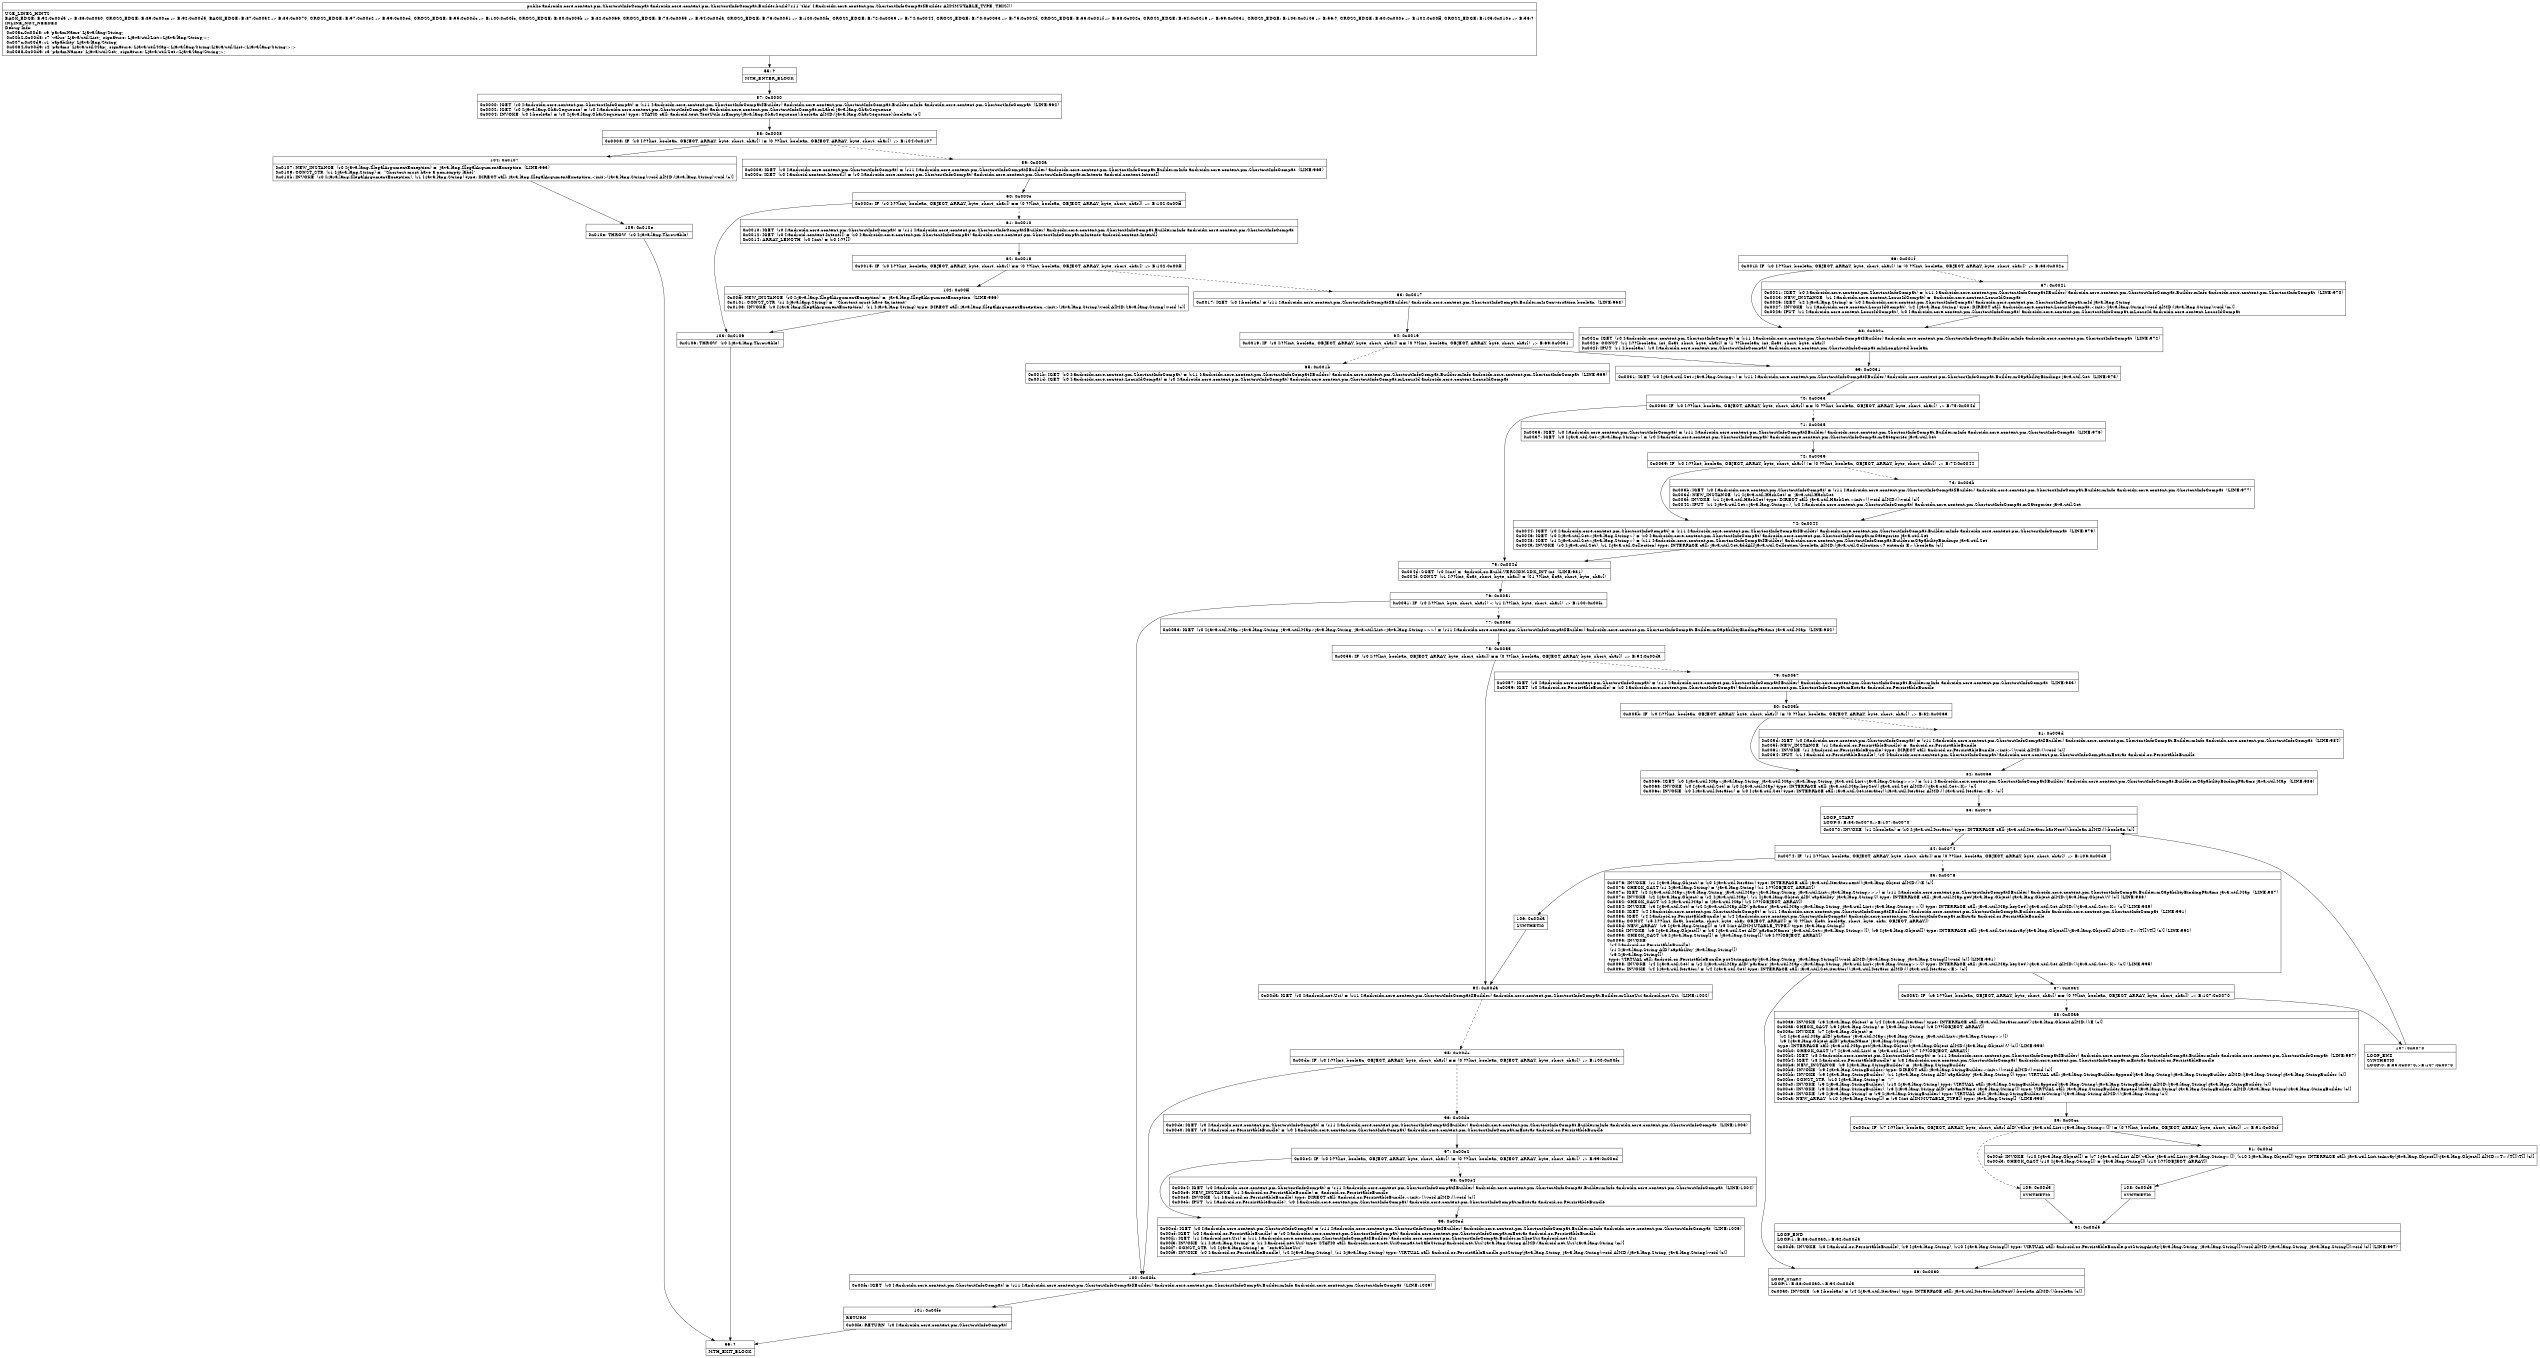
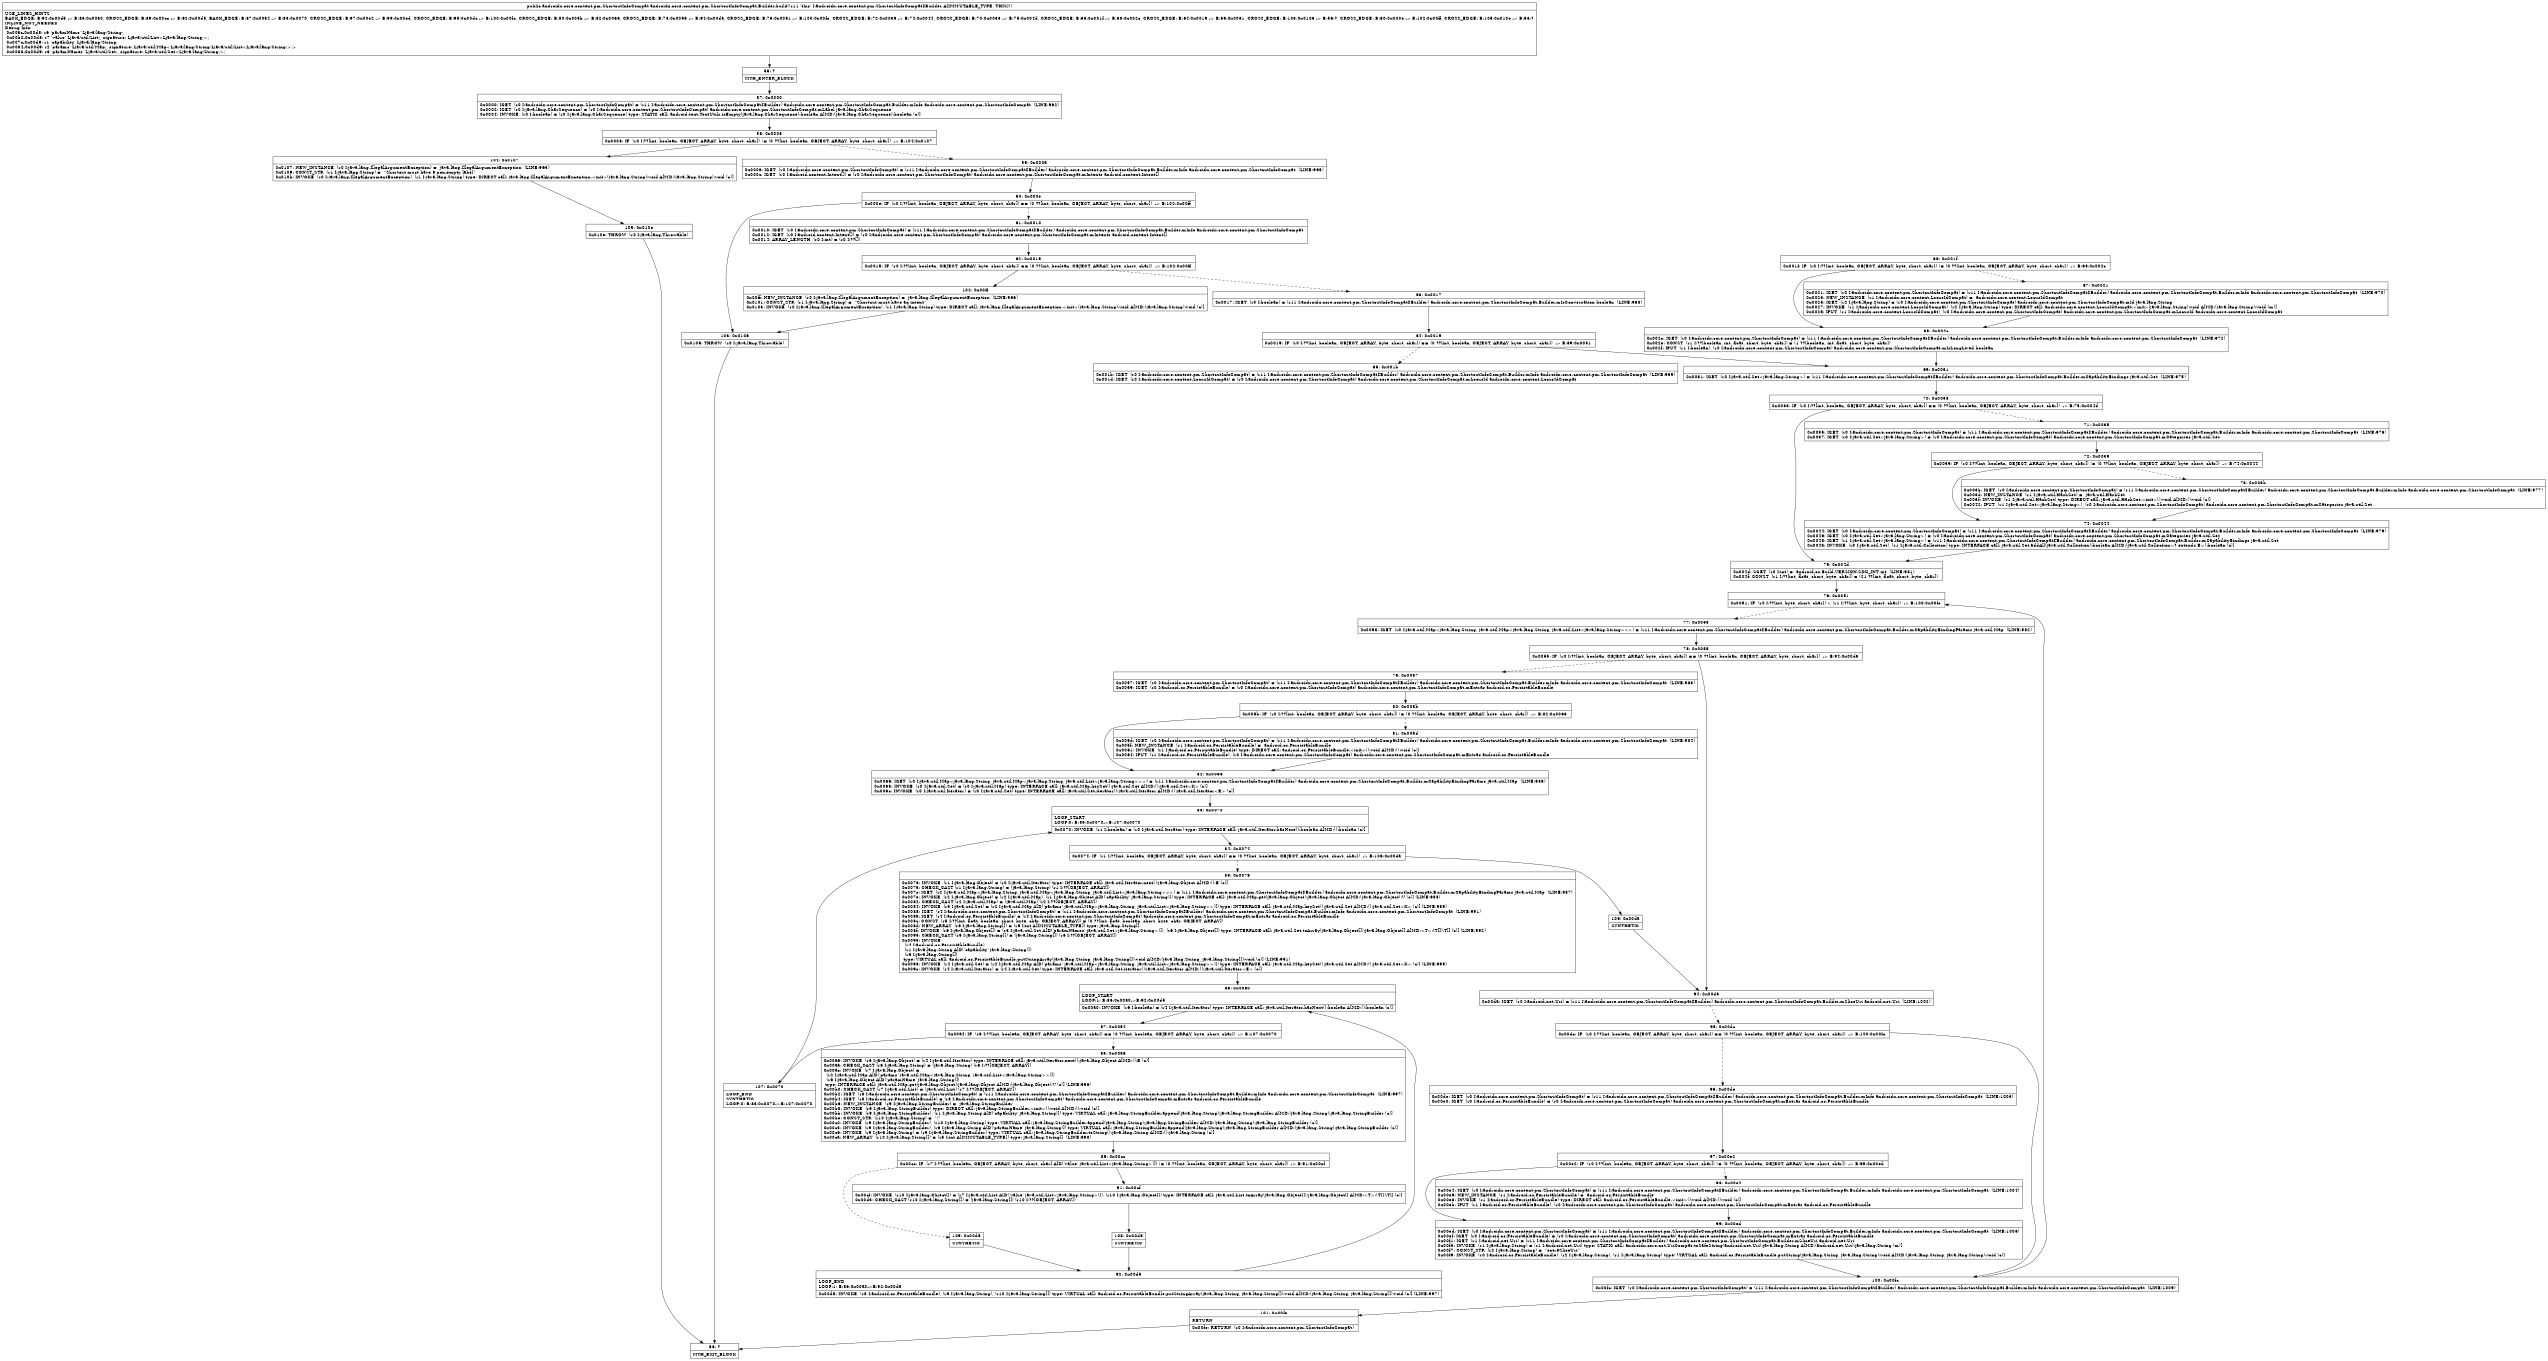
(1136, 824) -> (2043, 922)
(2042, 978) -> (1165, 1017)
